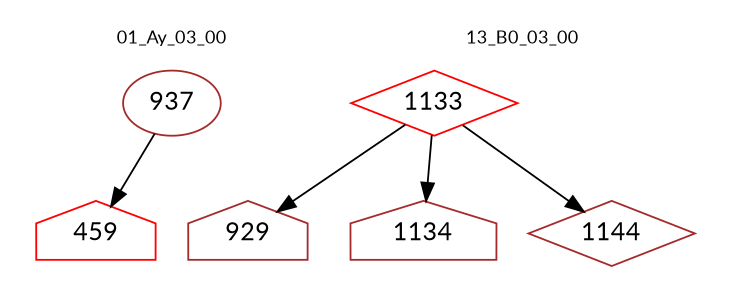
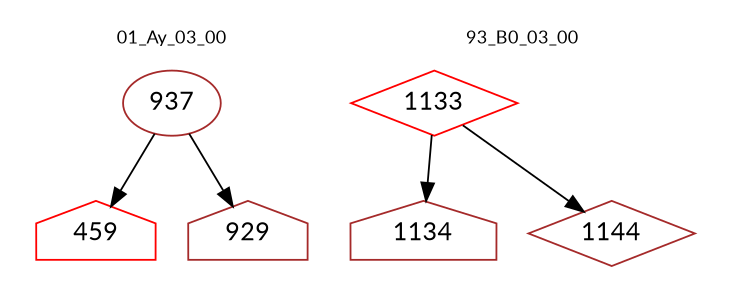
(523, 39) -> (523, 39)
(349, 163) -> (206, 162)
